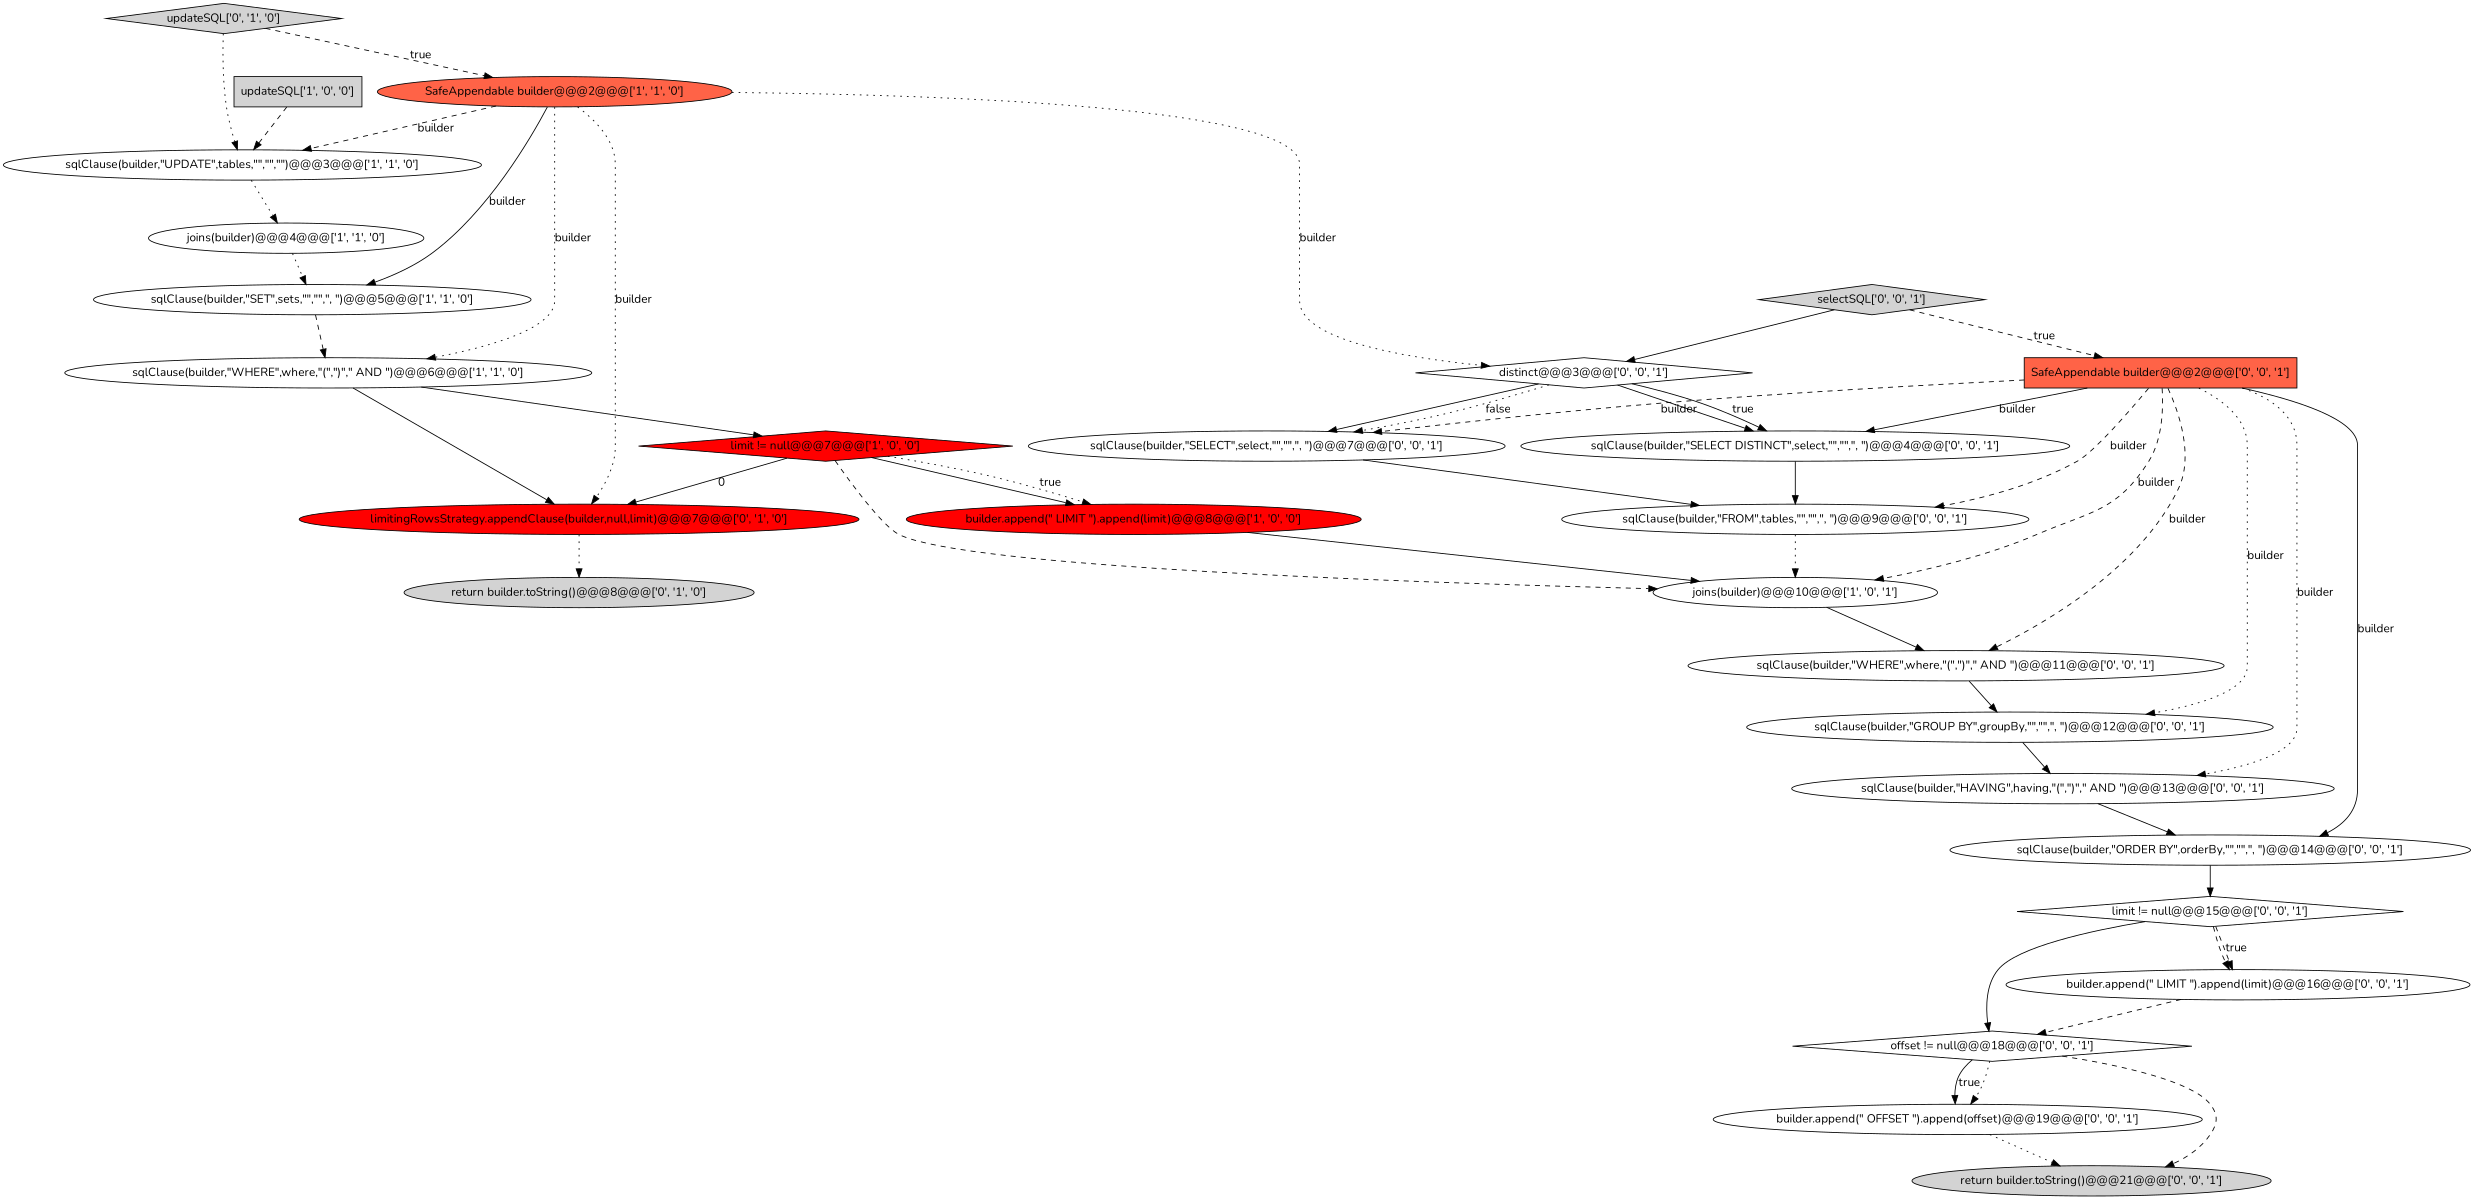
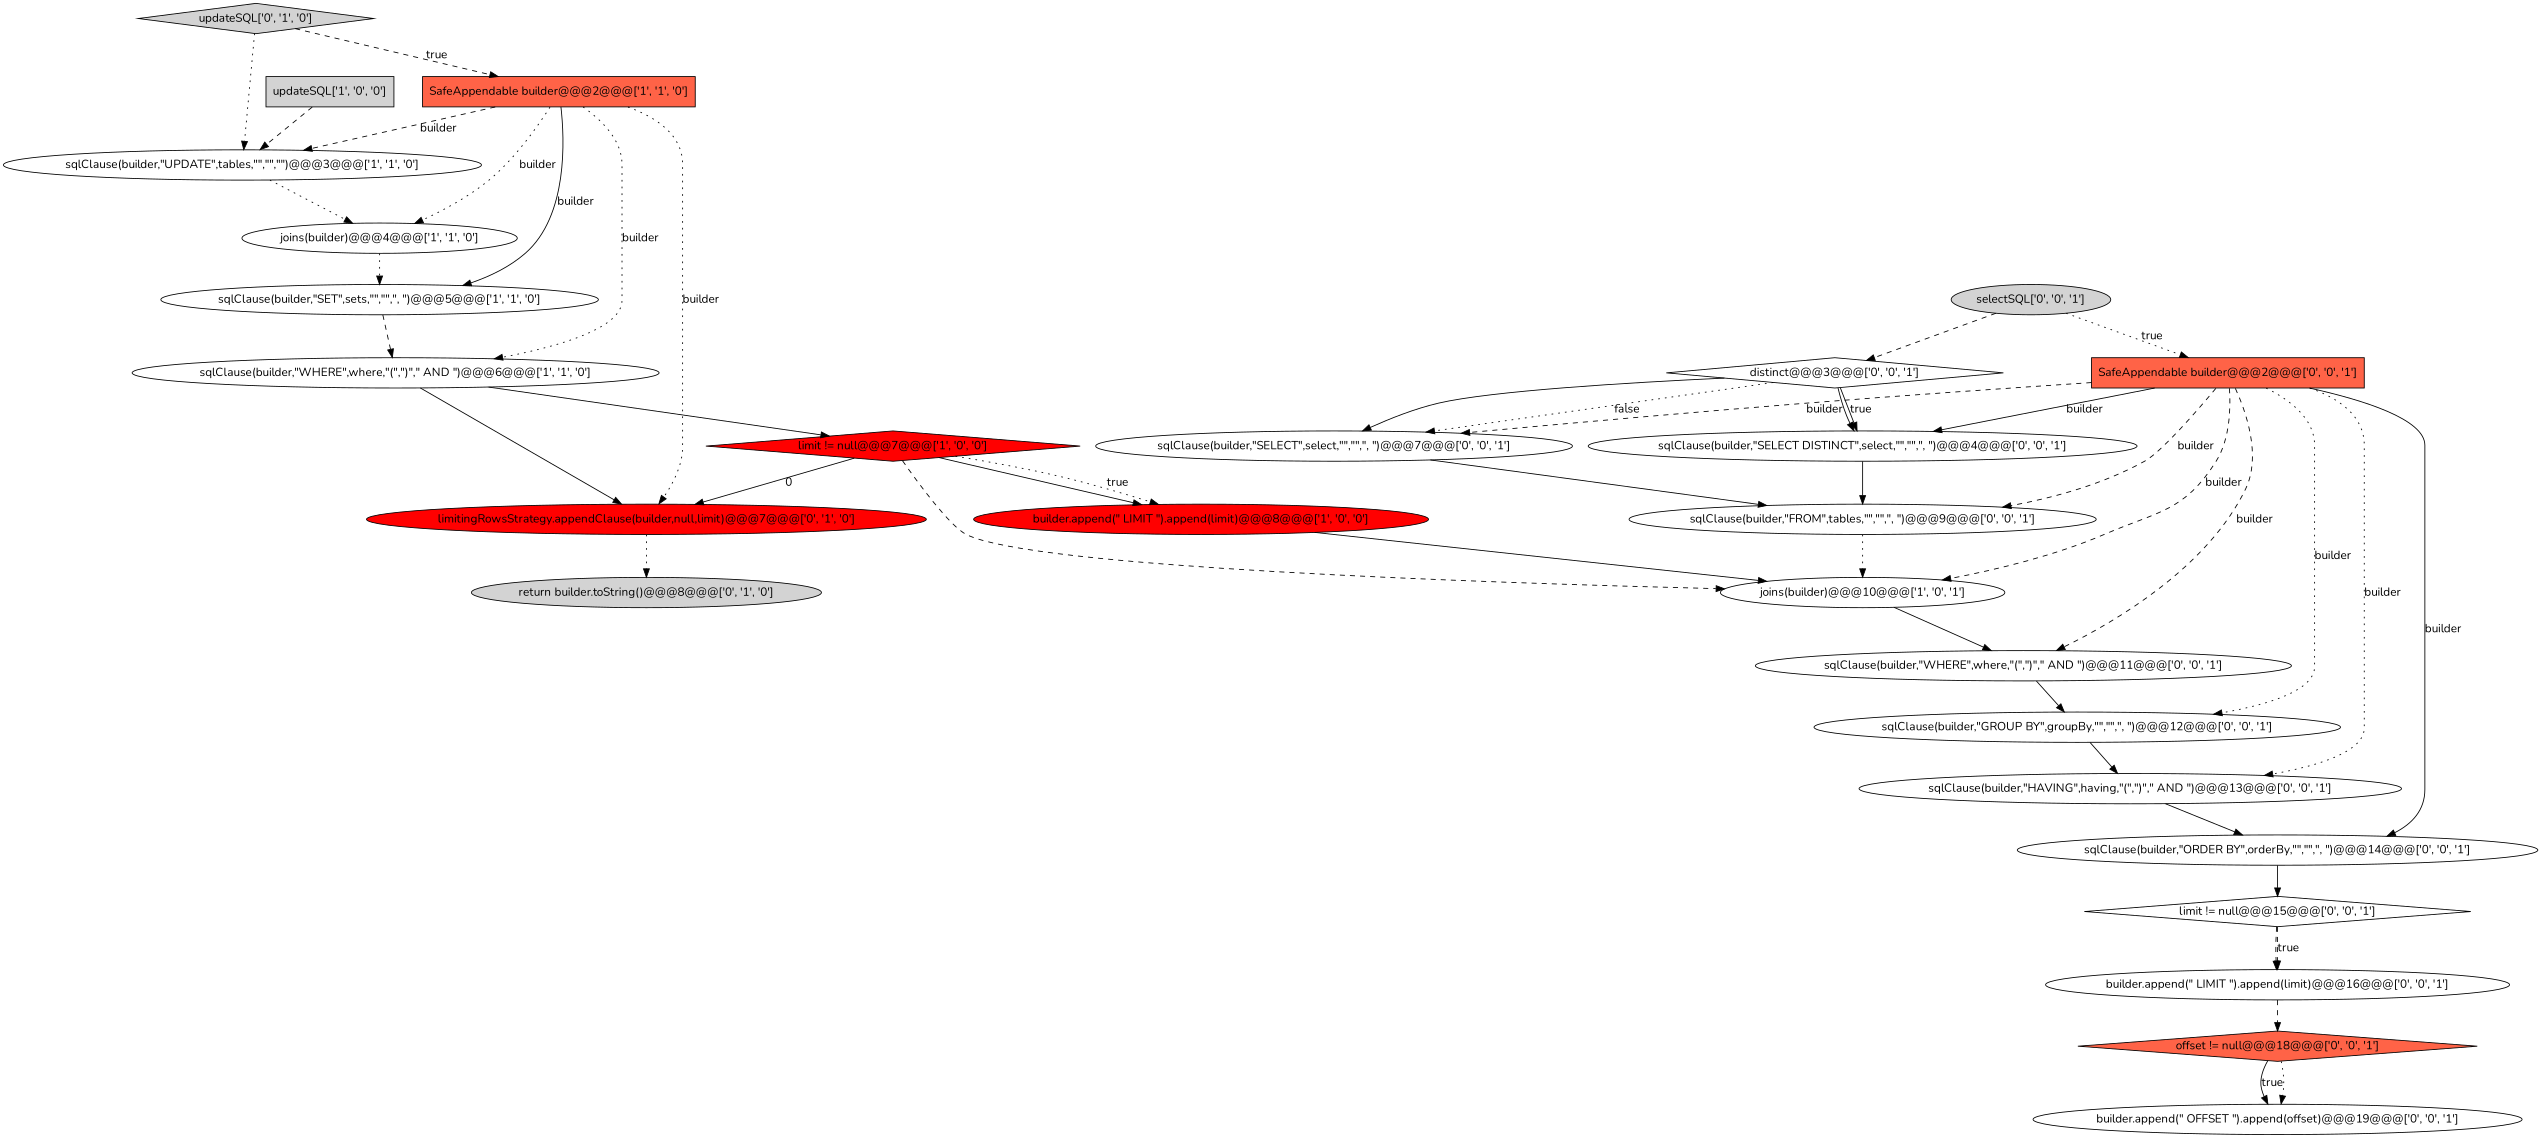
(555, 92) -> (559, 92)
(1191, 120) -> (496, 174)
(1872, 300) -> (2031, 300)
(2002, 333) -> (2123, 334)
(1735, 335) -> (1935, 335)
(2042, 946) -> none
(1992, 1046) -> (2278, 1046)
(2092, 1181) -> none
